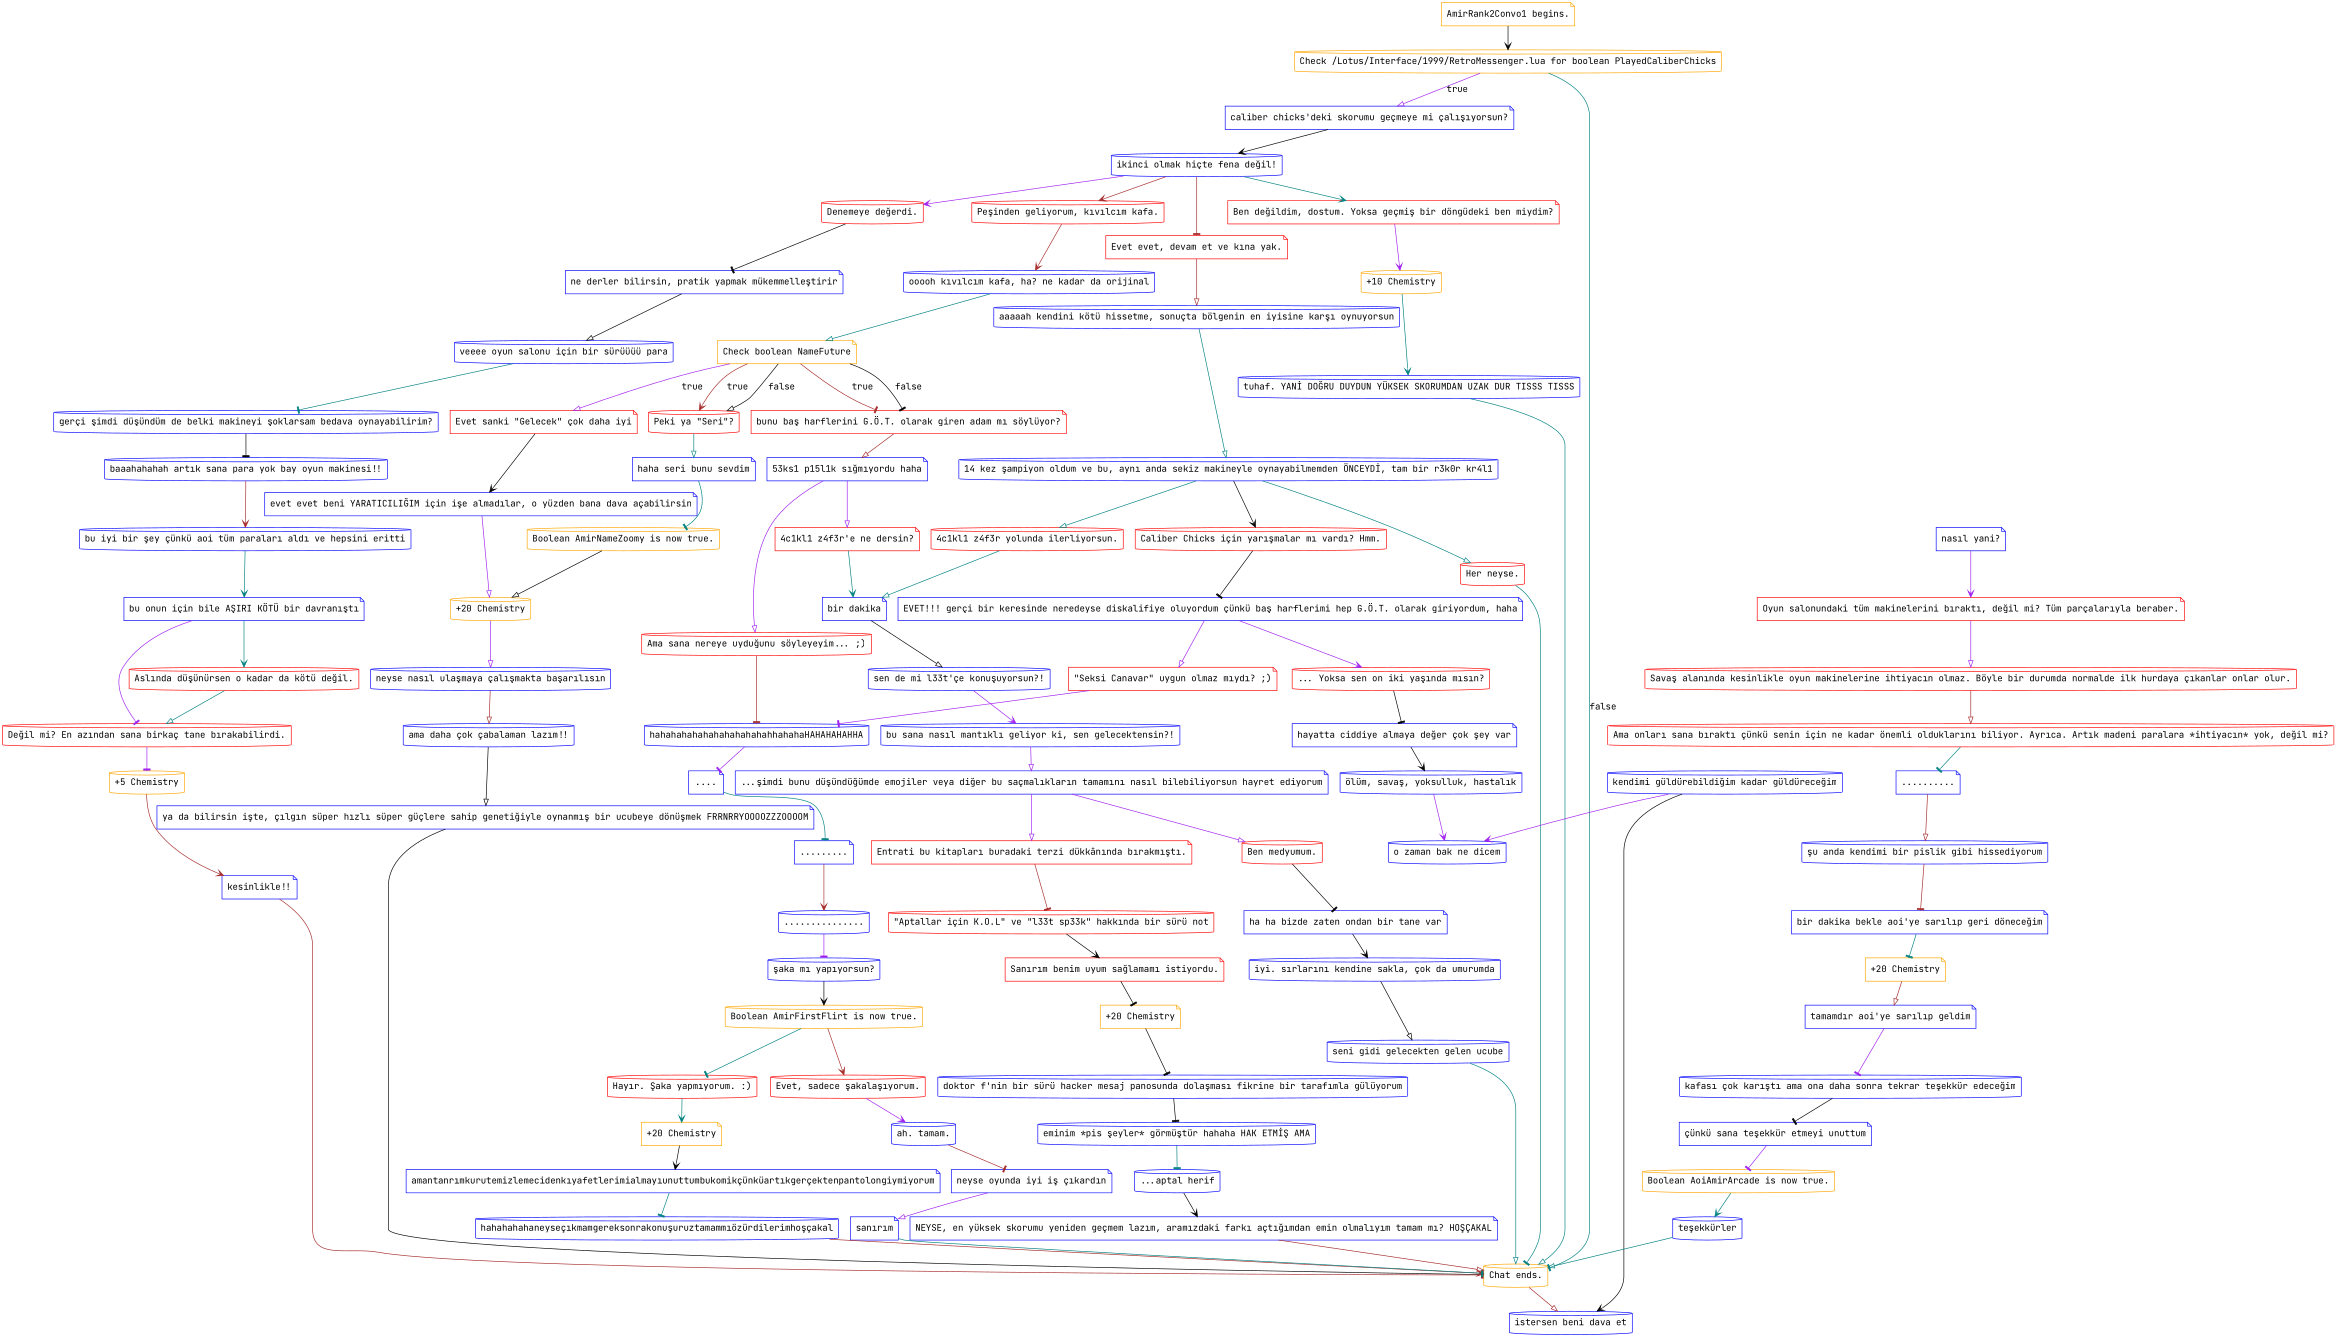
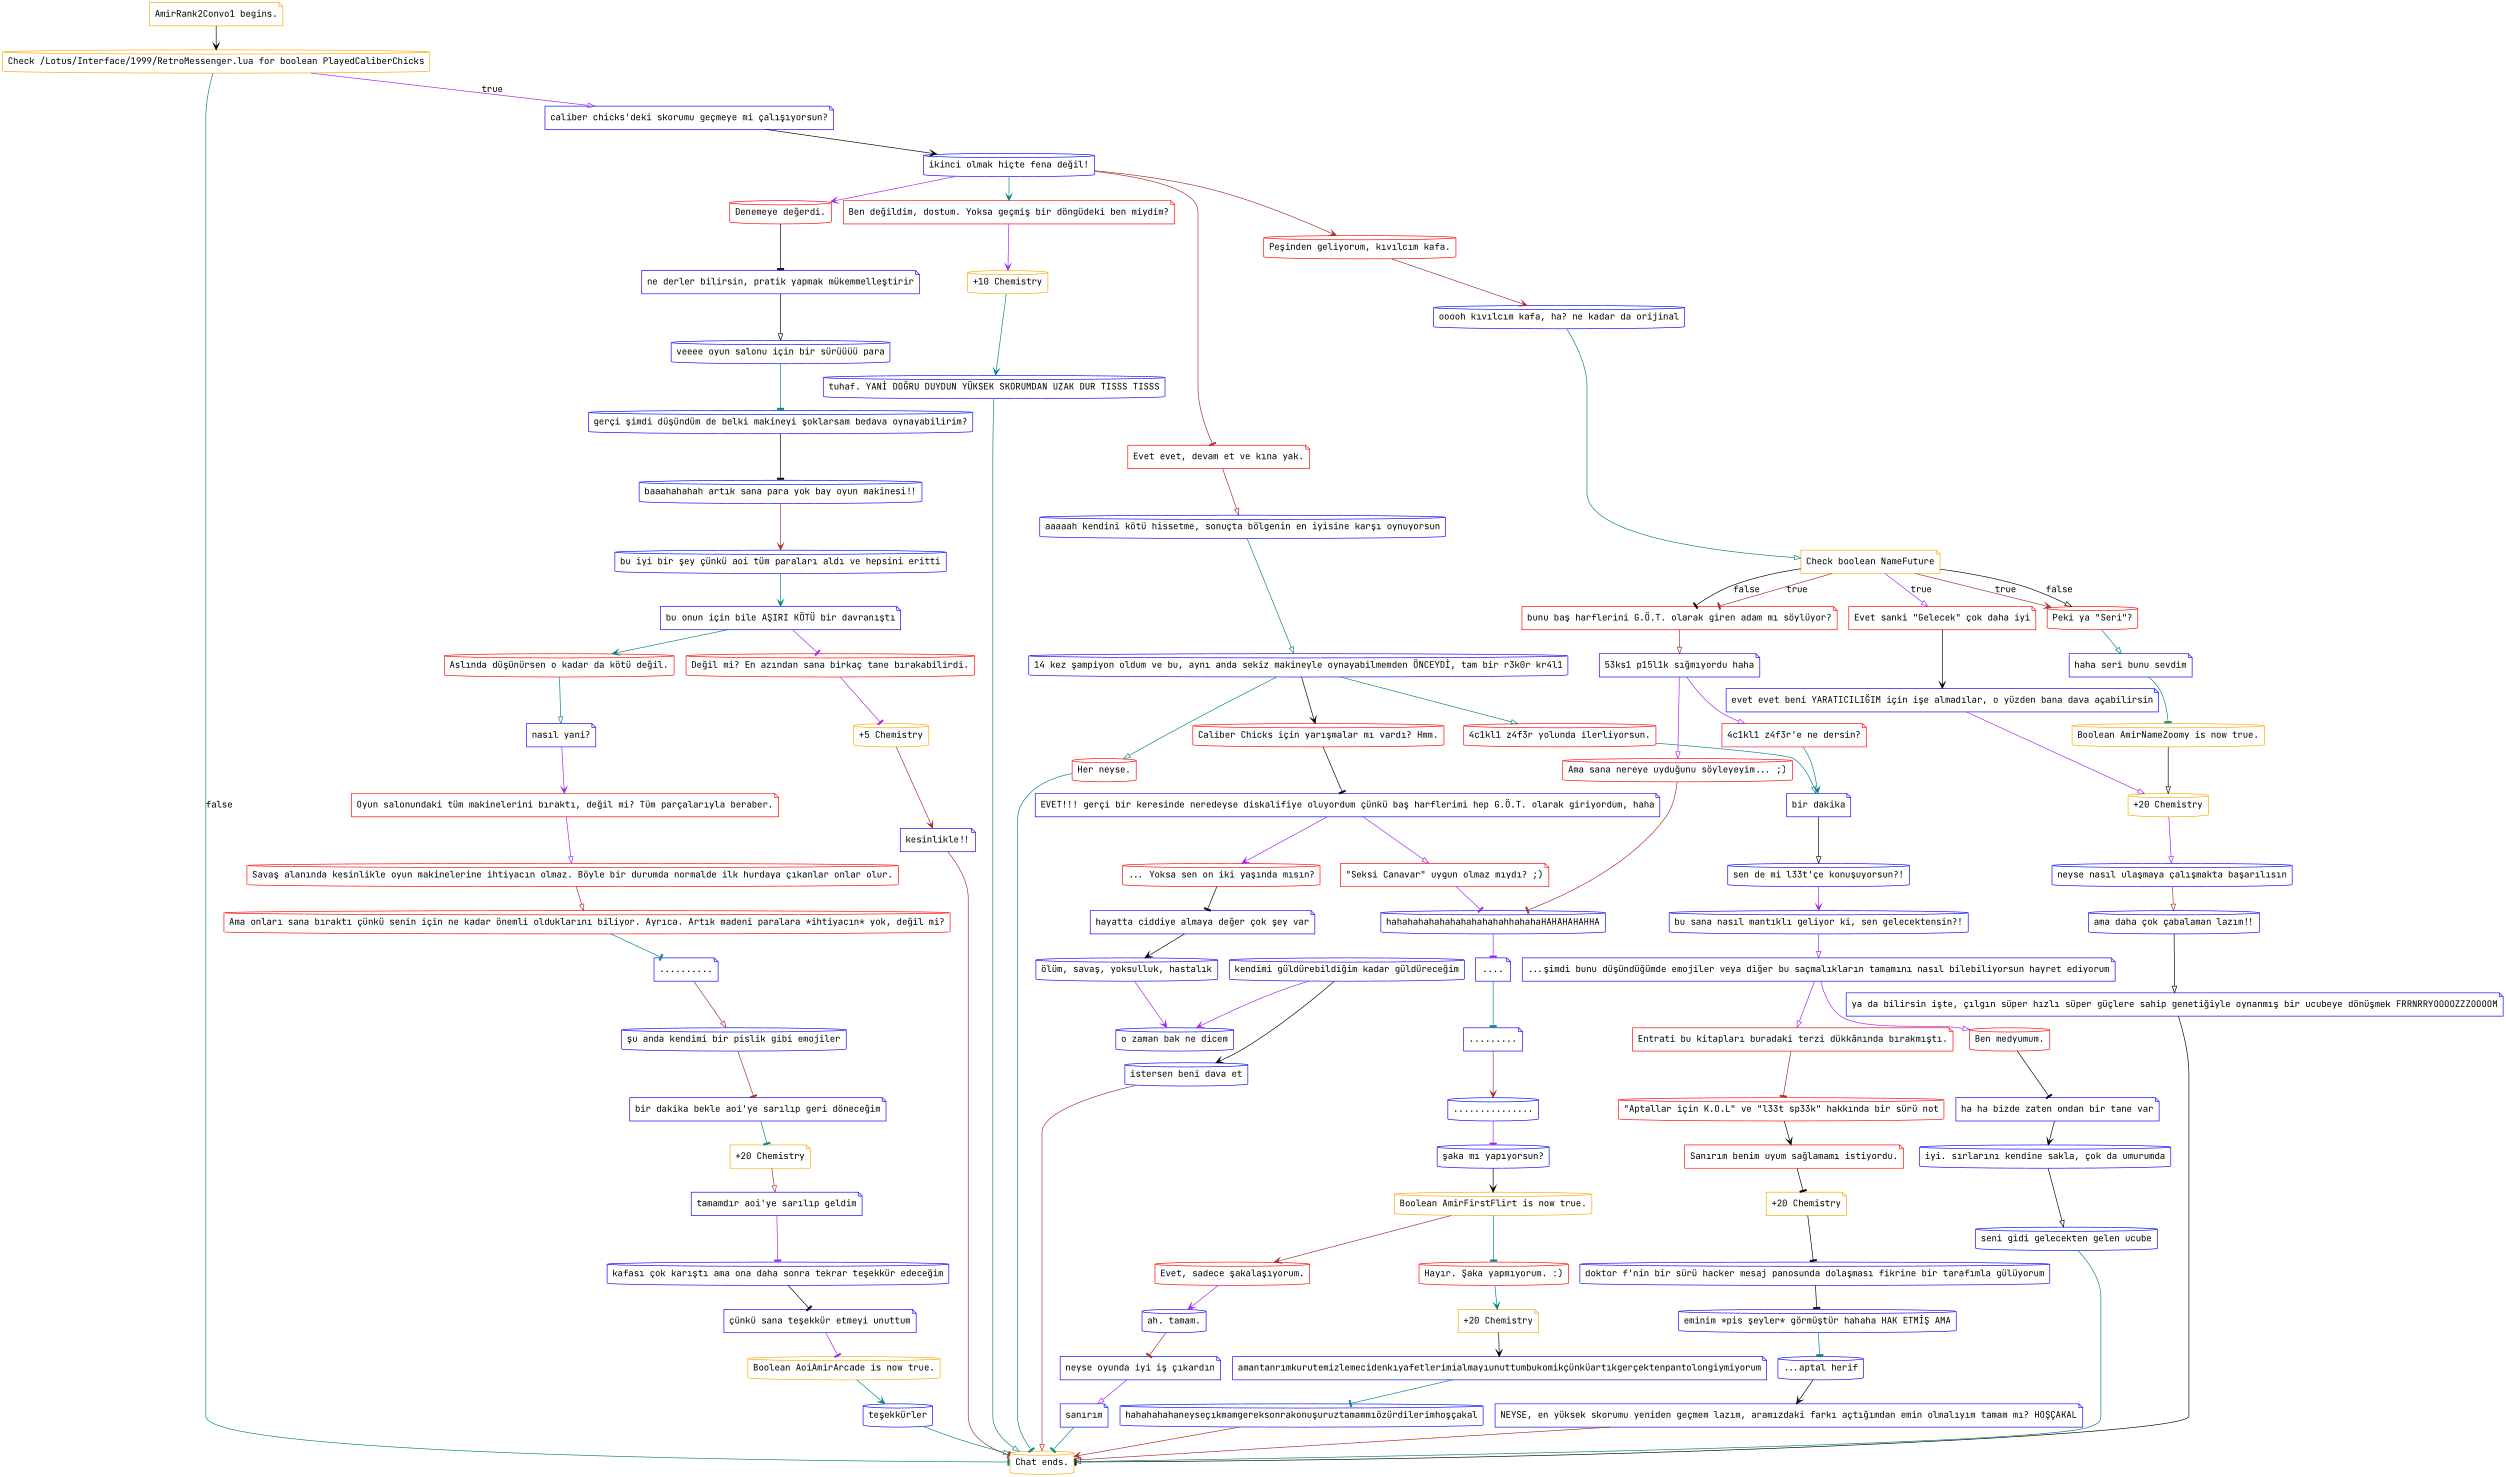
(198, 706) -> (560, 697)
(1925, 852) -> (734, 1039)
(1541, 1297) -> (1042, 1234)
